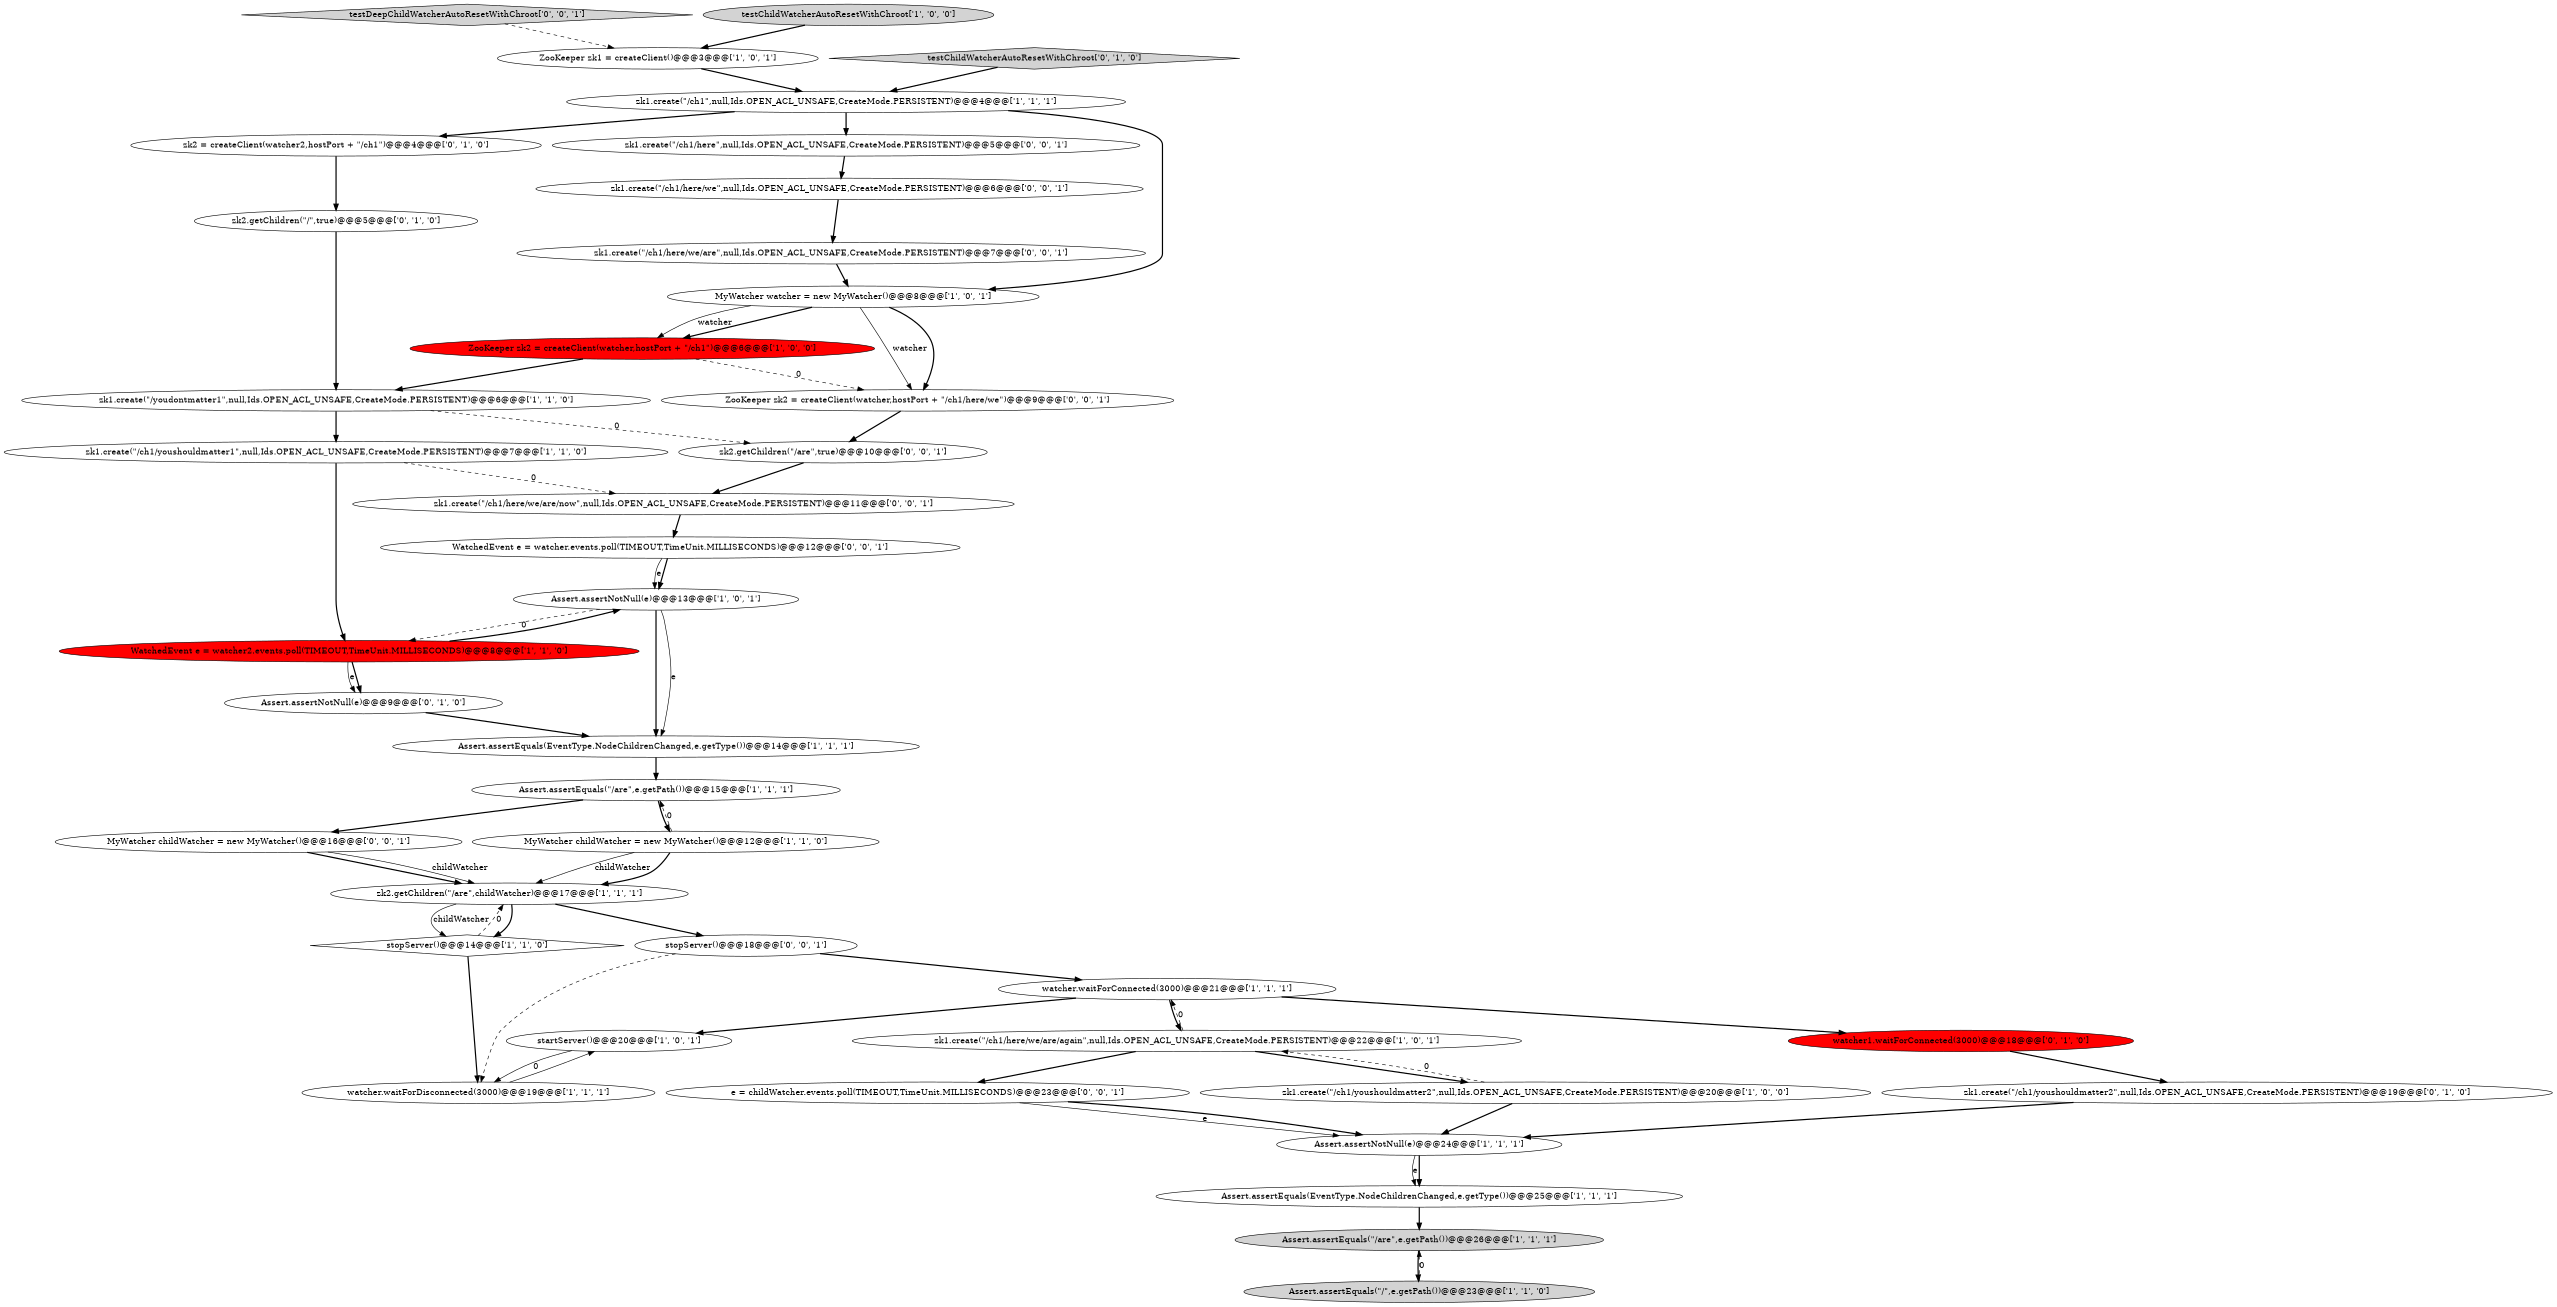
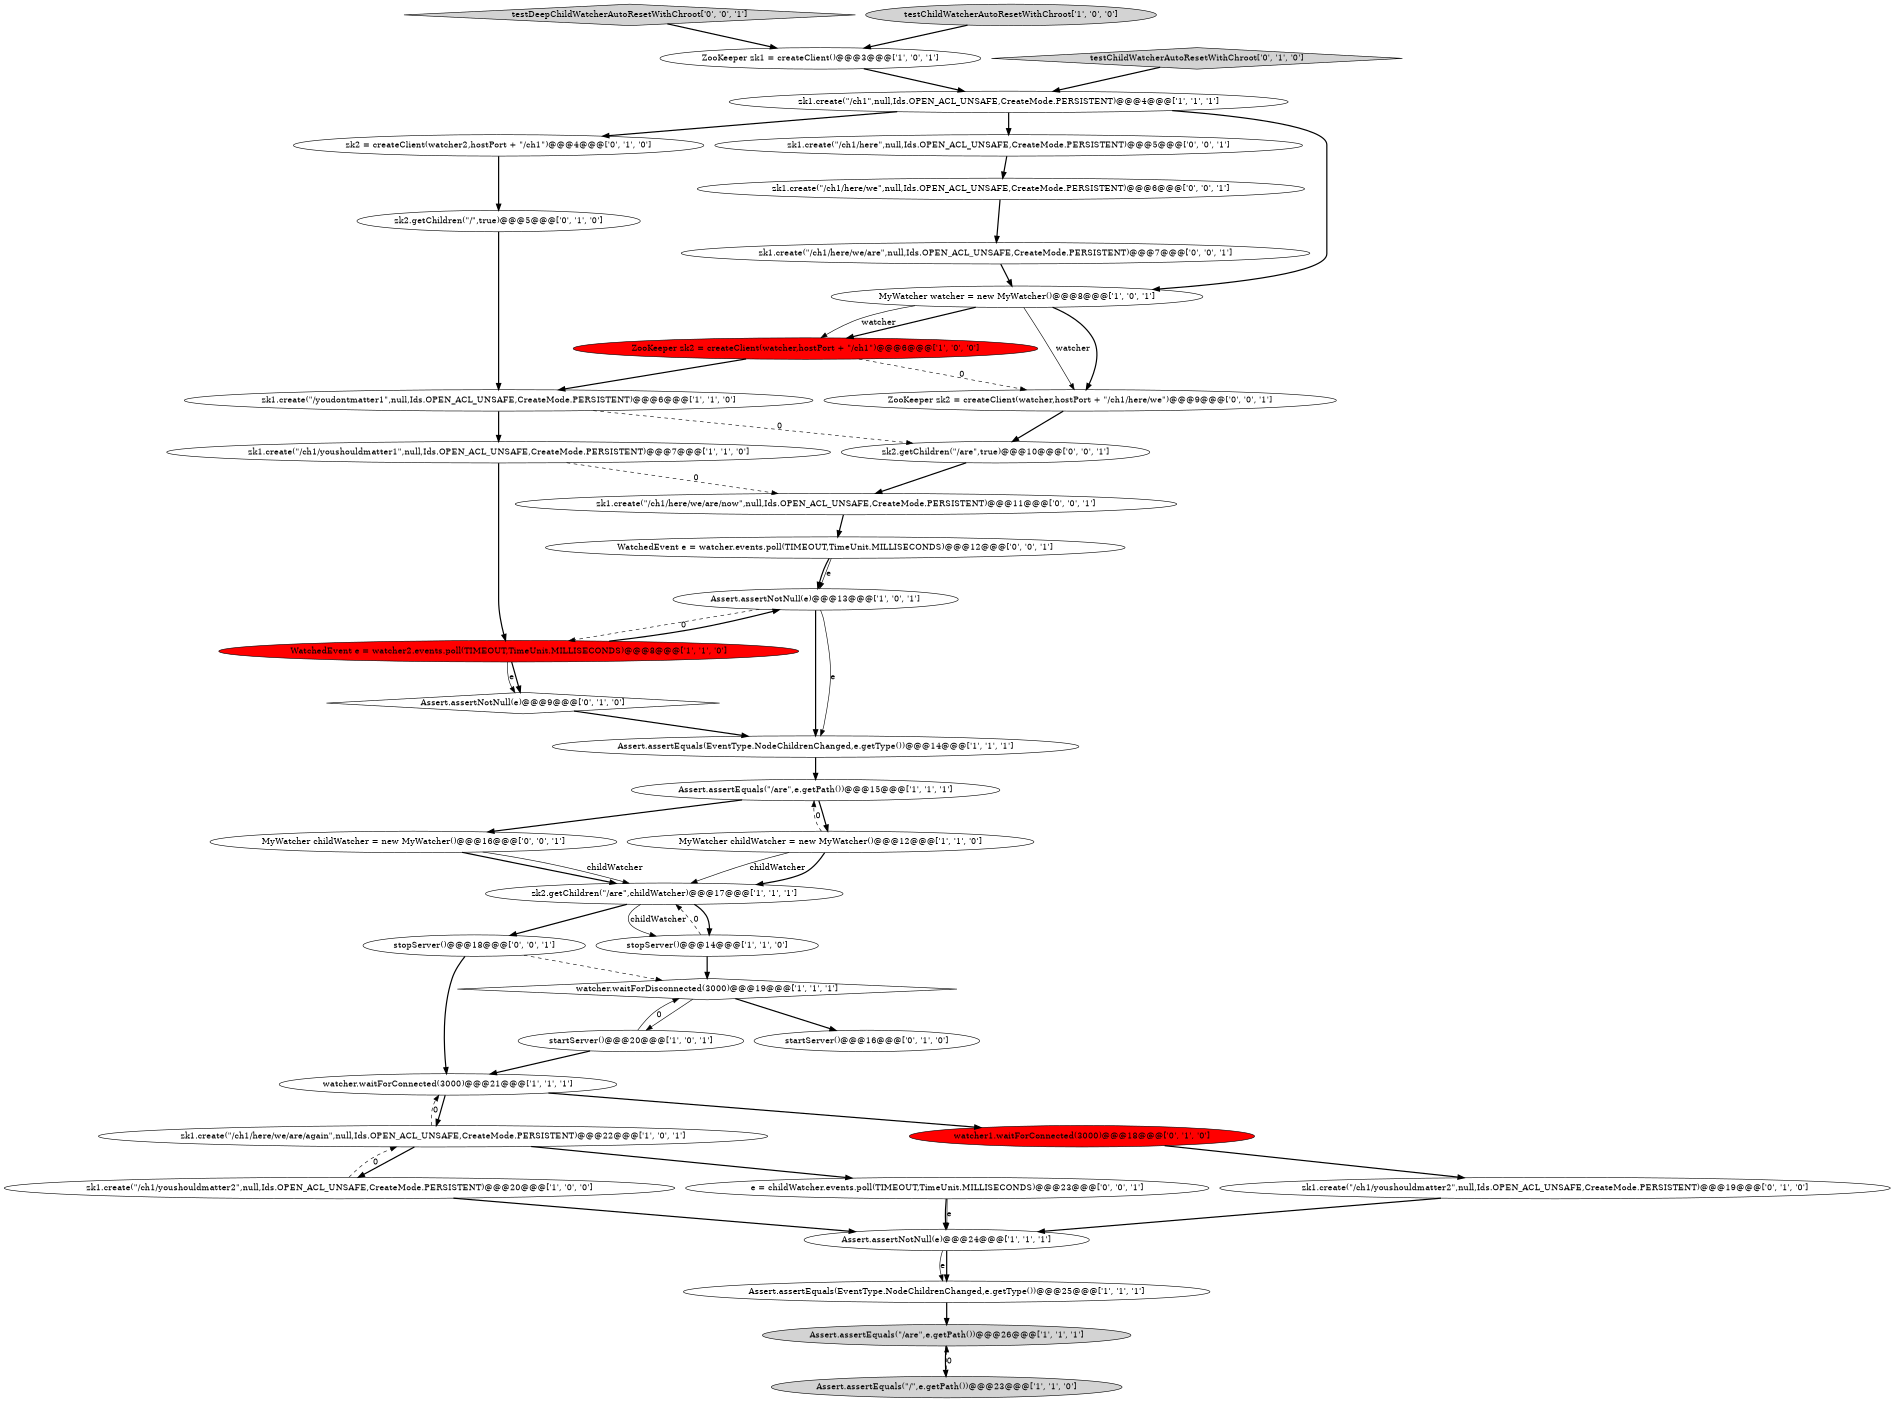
(556, 35) -> (719, 35)
(363, 703) -> (523, 703)
(467, 946) -> (707, 946)
(889, 1015) -> (543, 1062)
none -> (867, 1041)
(478, 1093) -> (707, 989)
